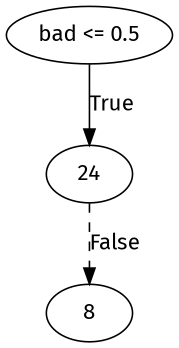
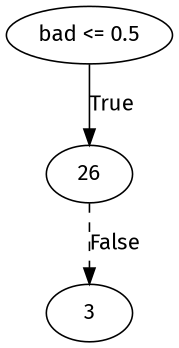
(89, 174) -> (89, 174)
(89, 313) -> (89, 313)
